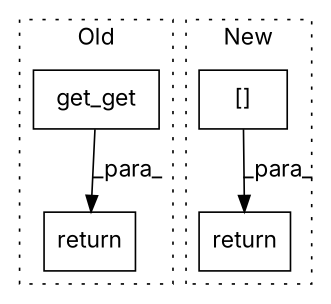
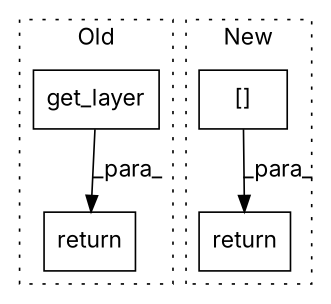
(96, 100) -> (96, 100)
